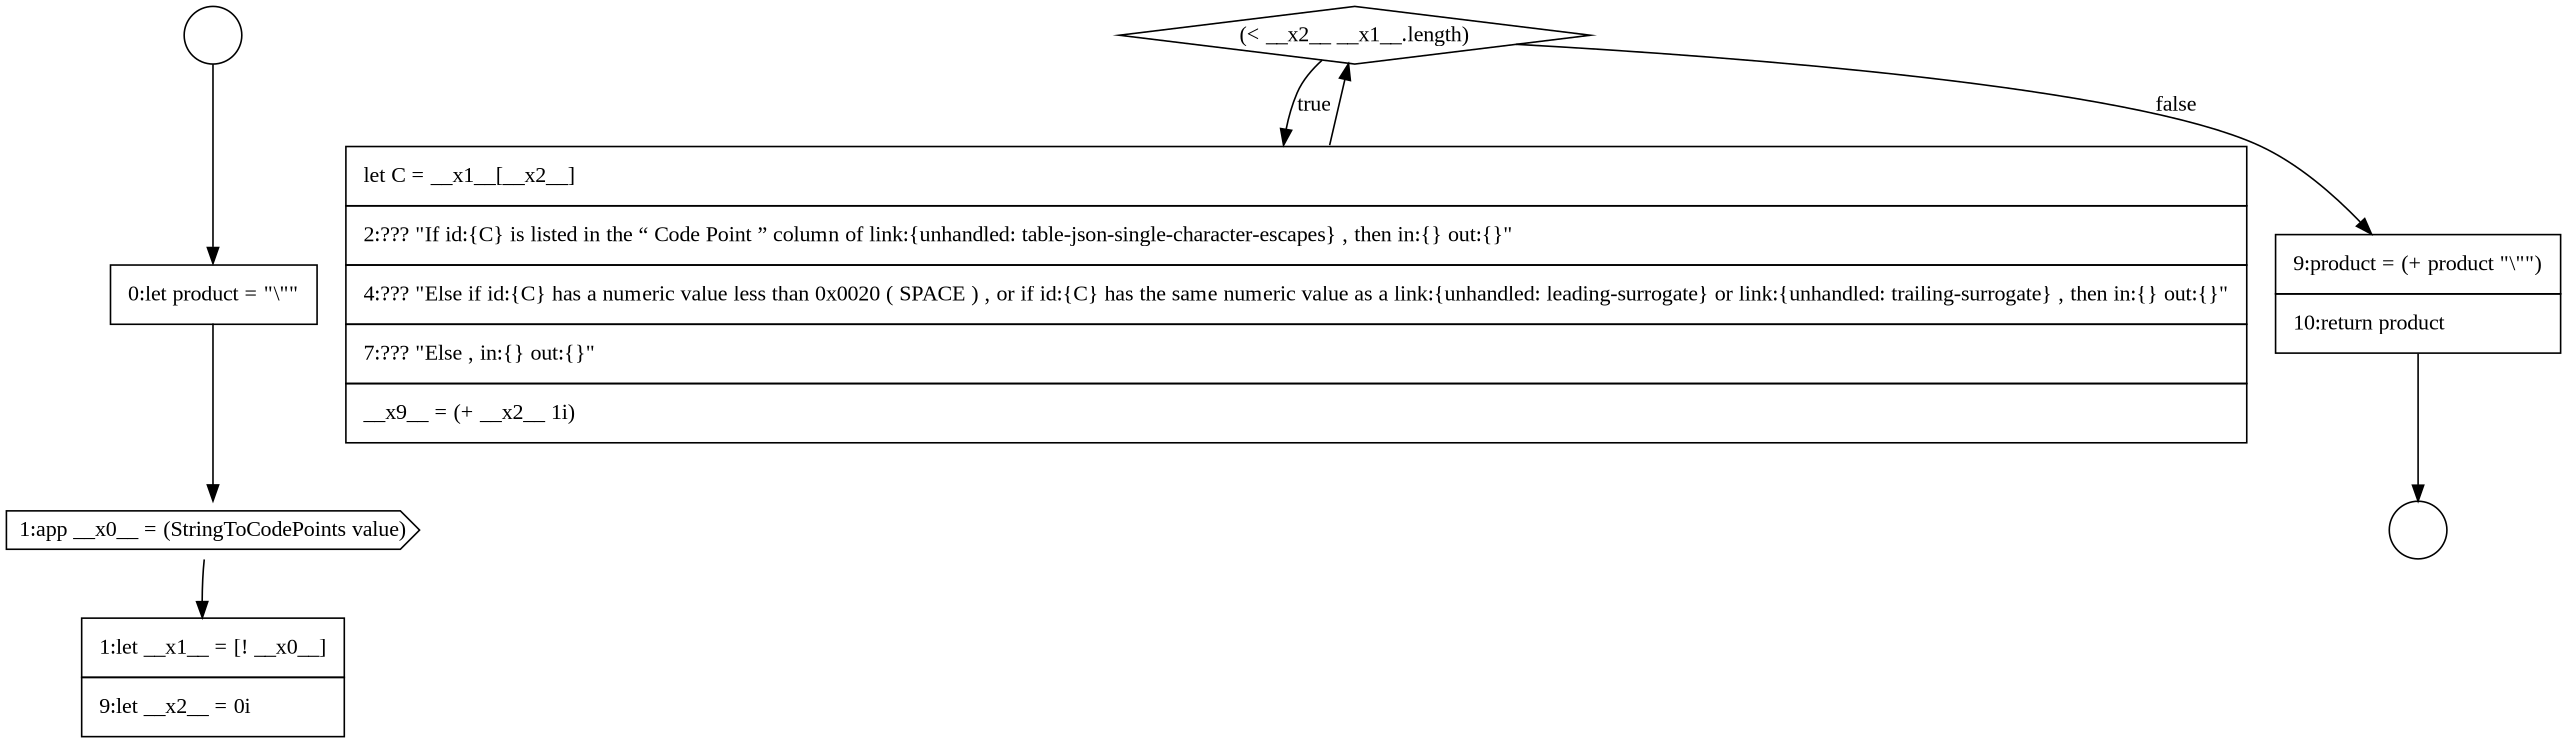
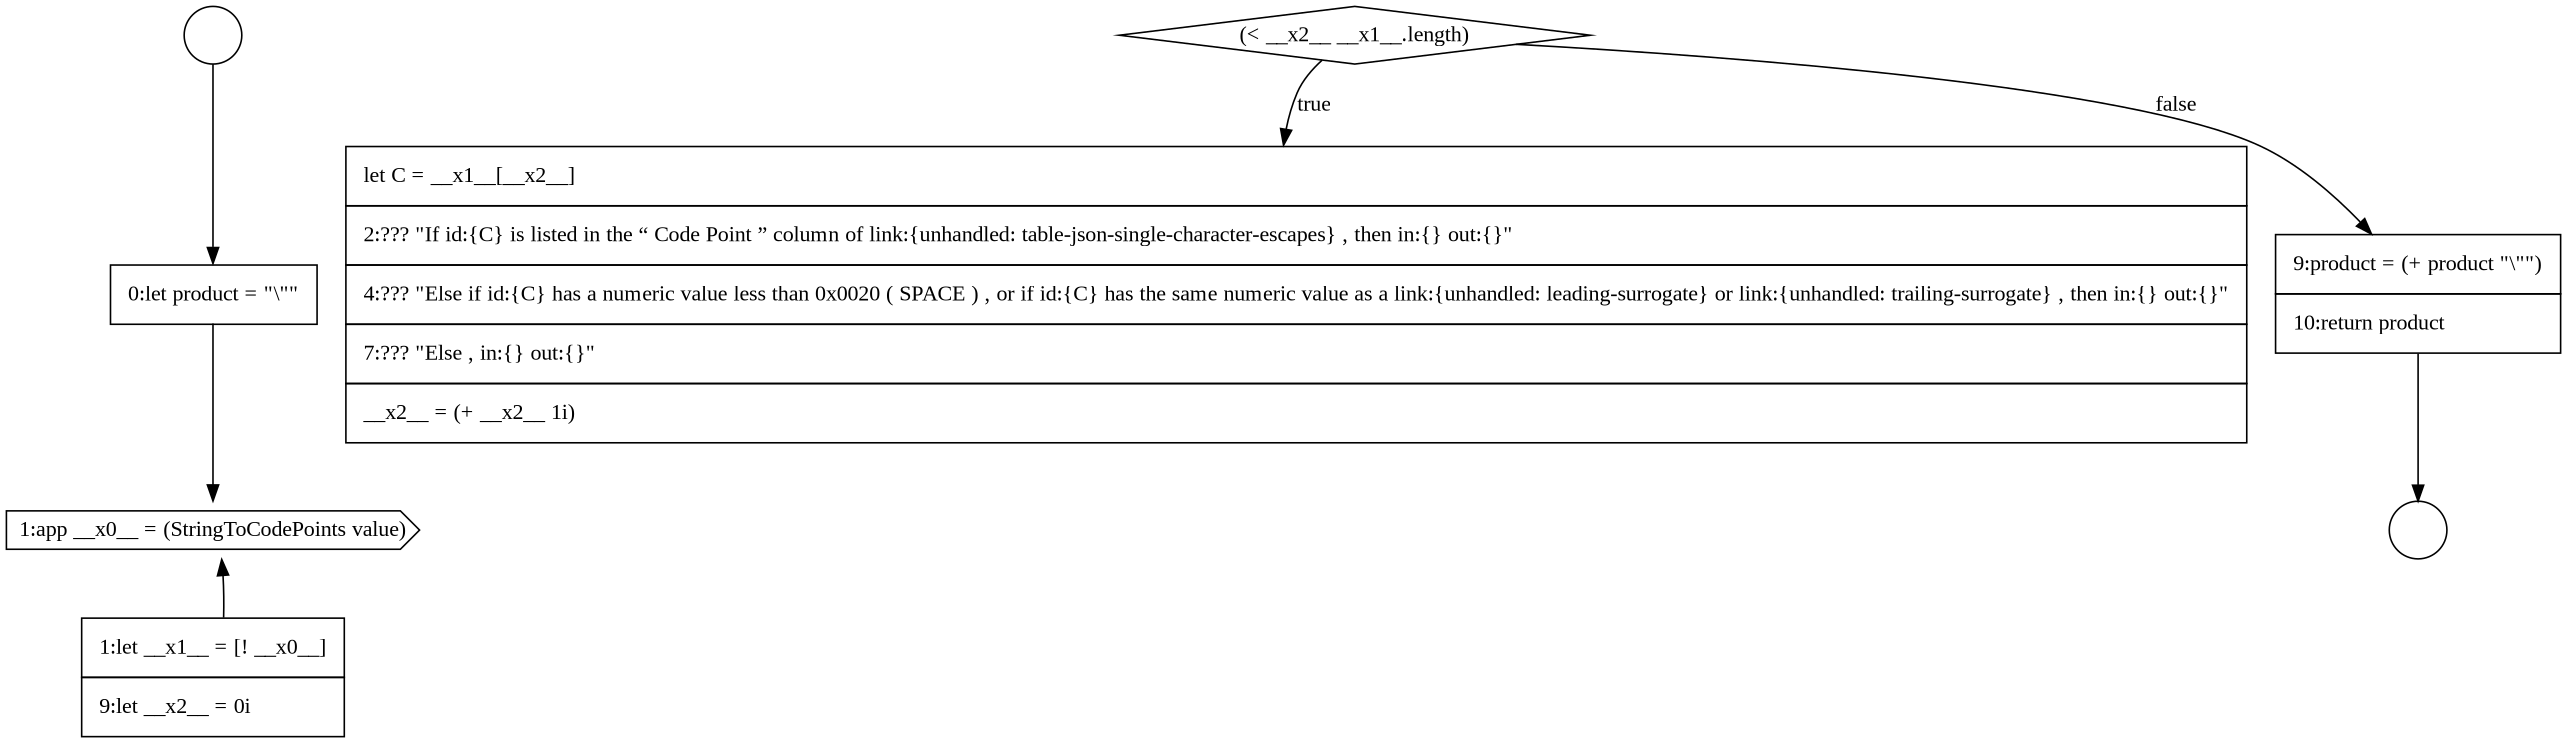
(1337, 112) -> none
(470, 412) -> (470, 412)
(203, 580) -> (224, 597)
